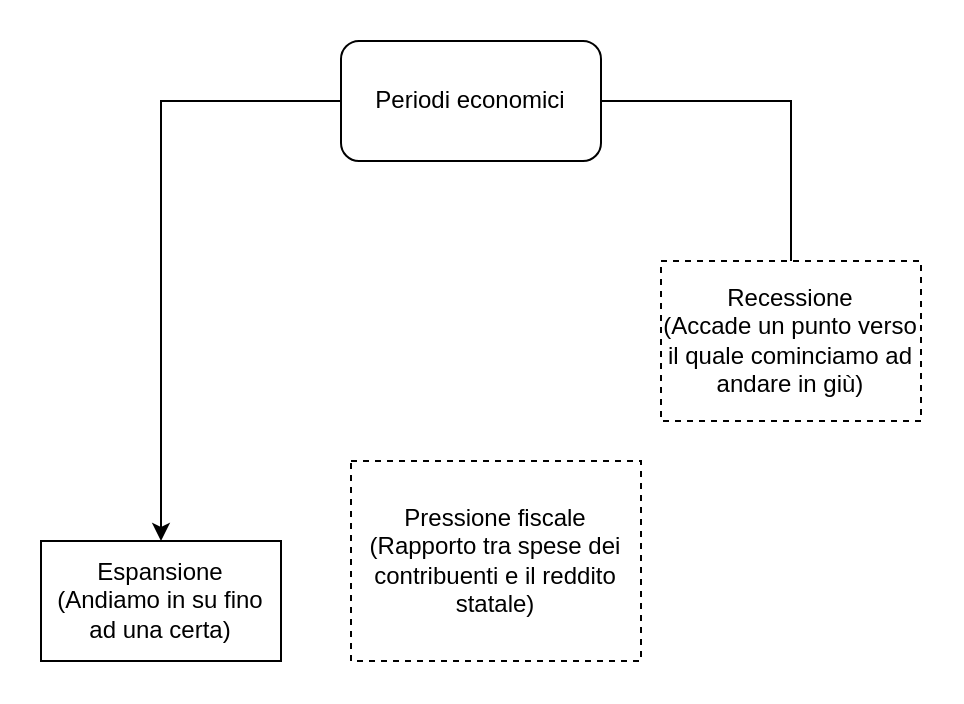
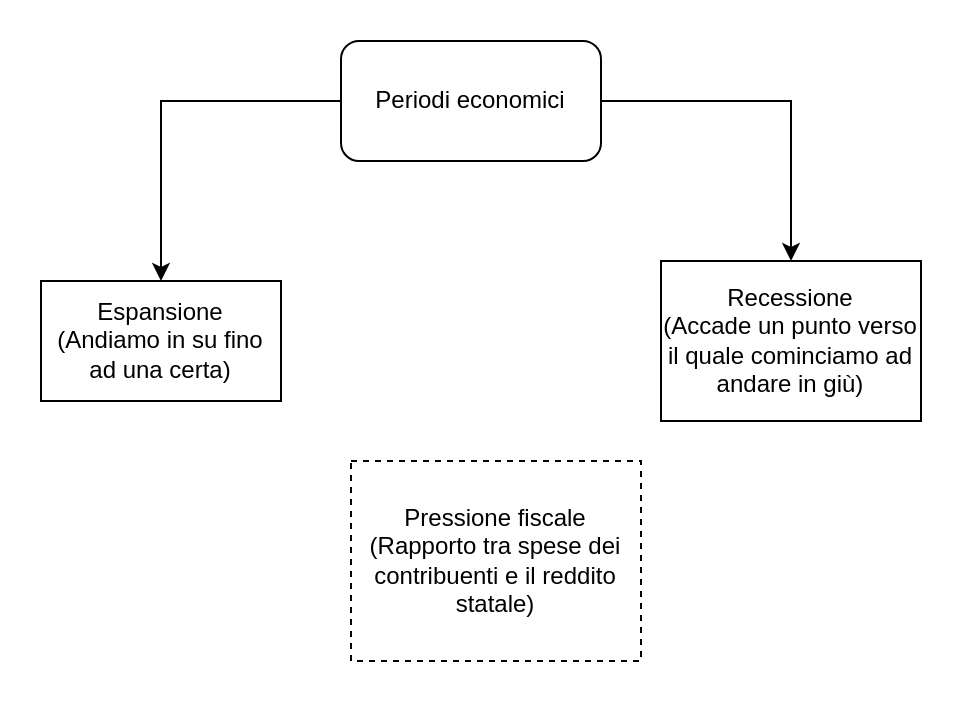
(791, 252) -> (791, 246)
(791, 341) -> (791, 341)
(161, 601) -> (161, 341)
